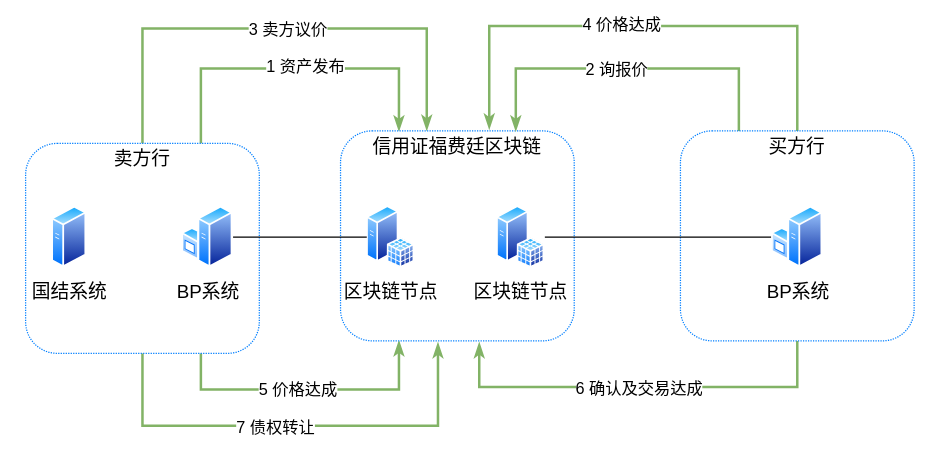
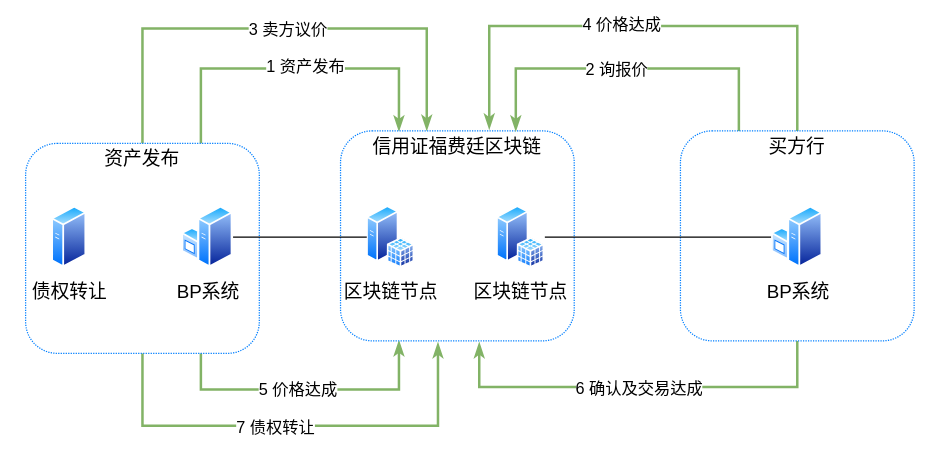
(143, 248) -> (143, 248)
(70, 292) -> (70, 292)
